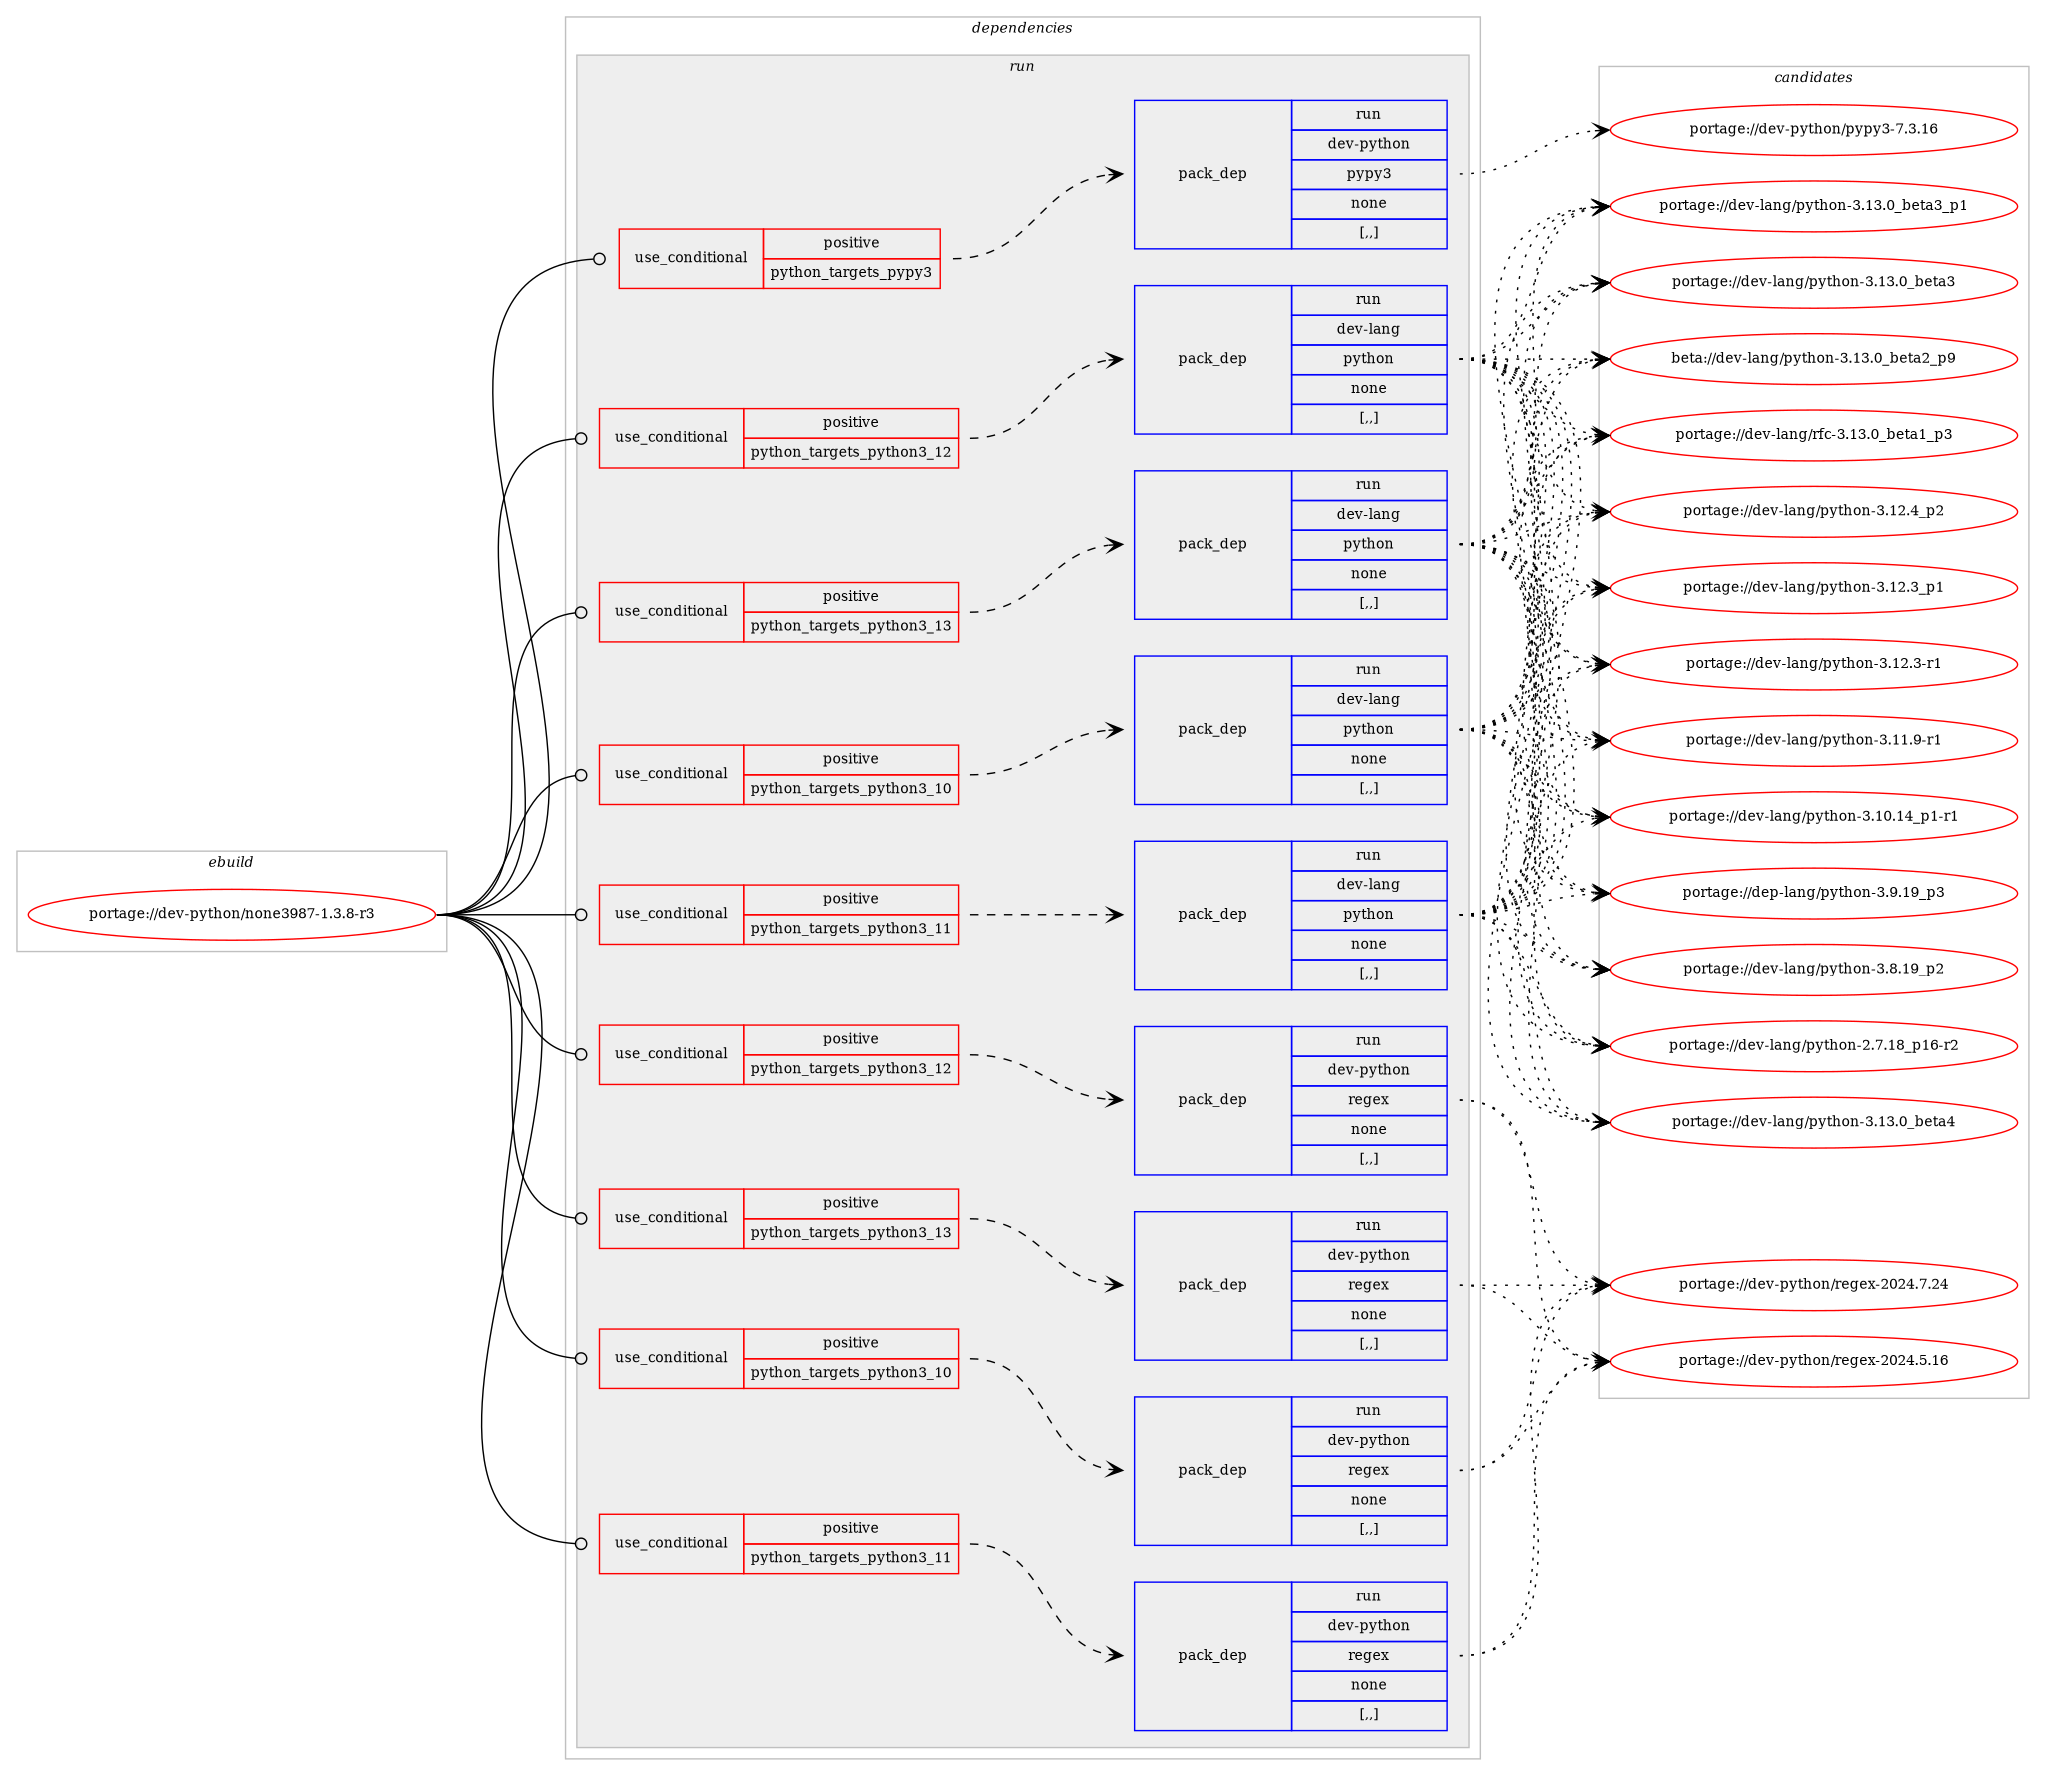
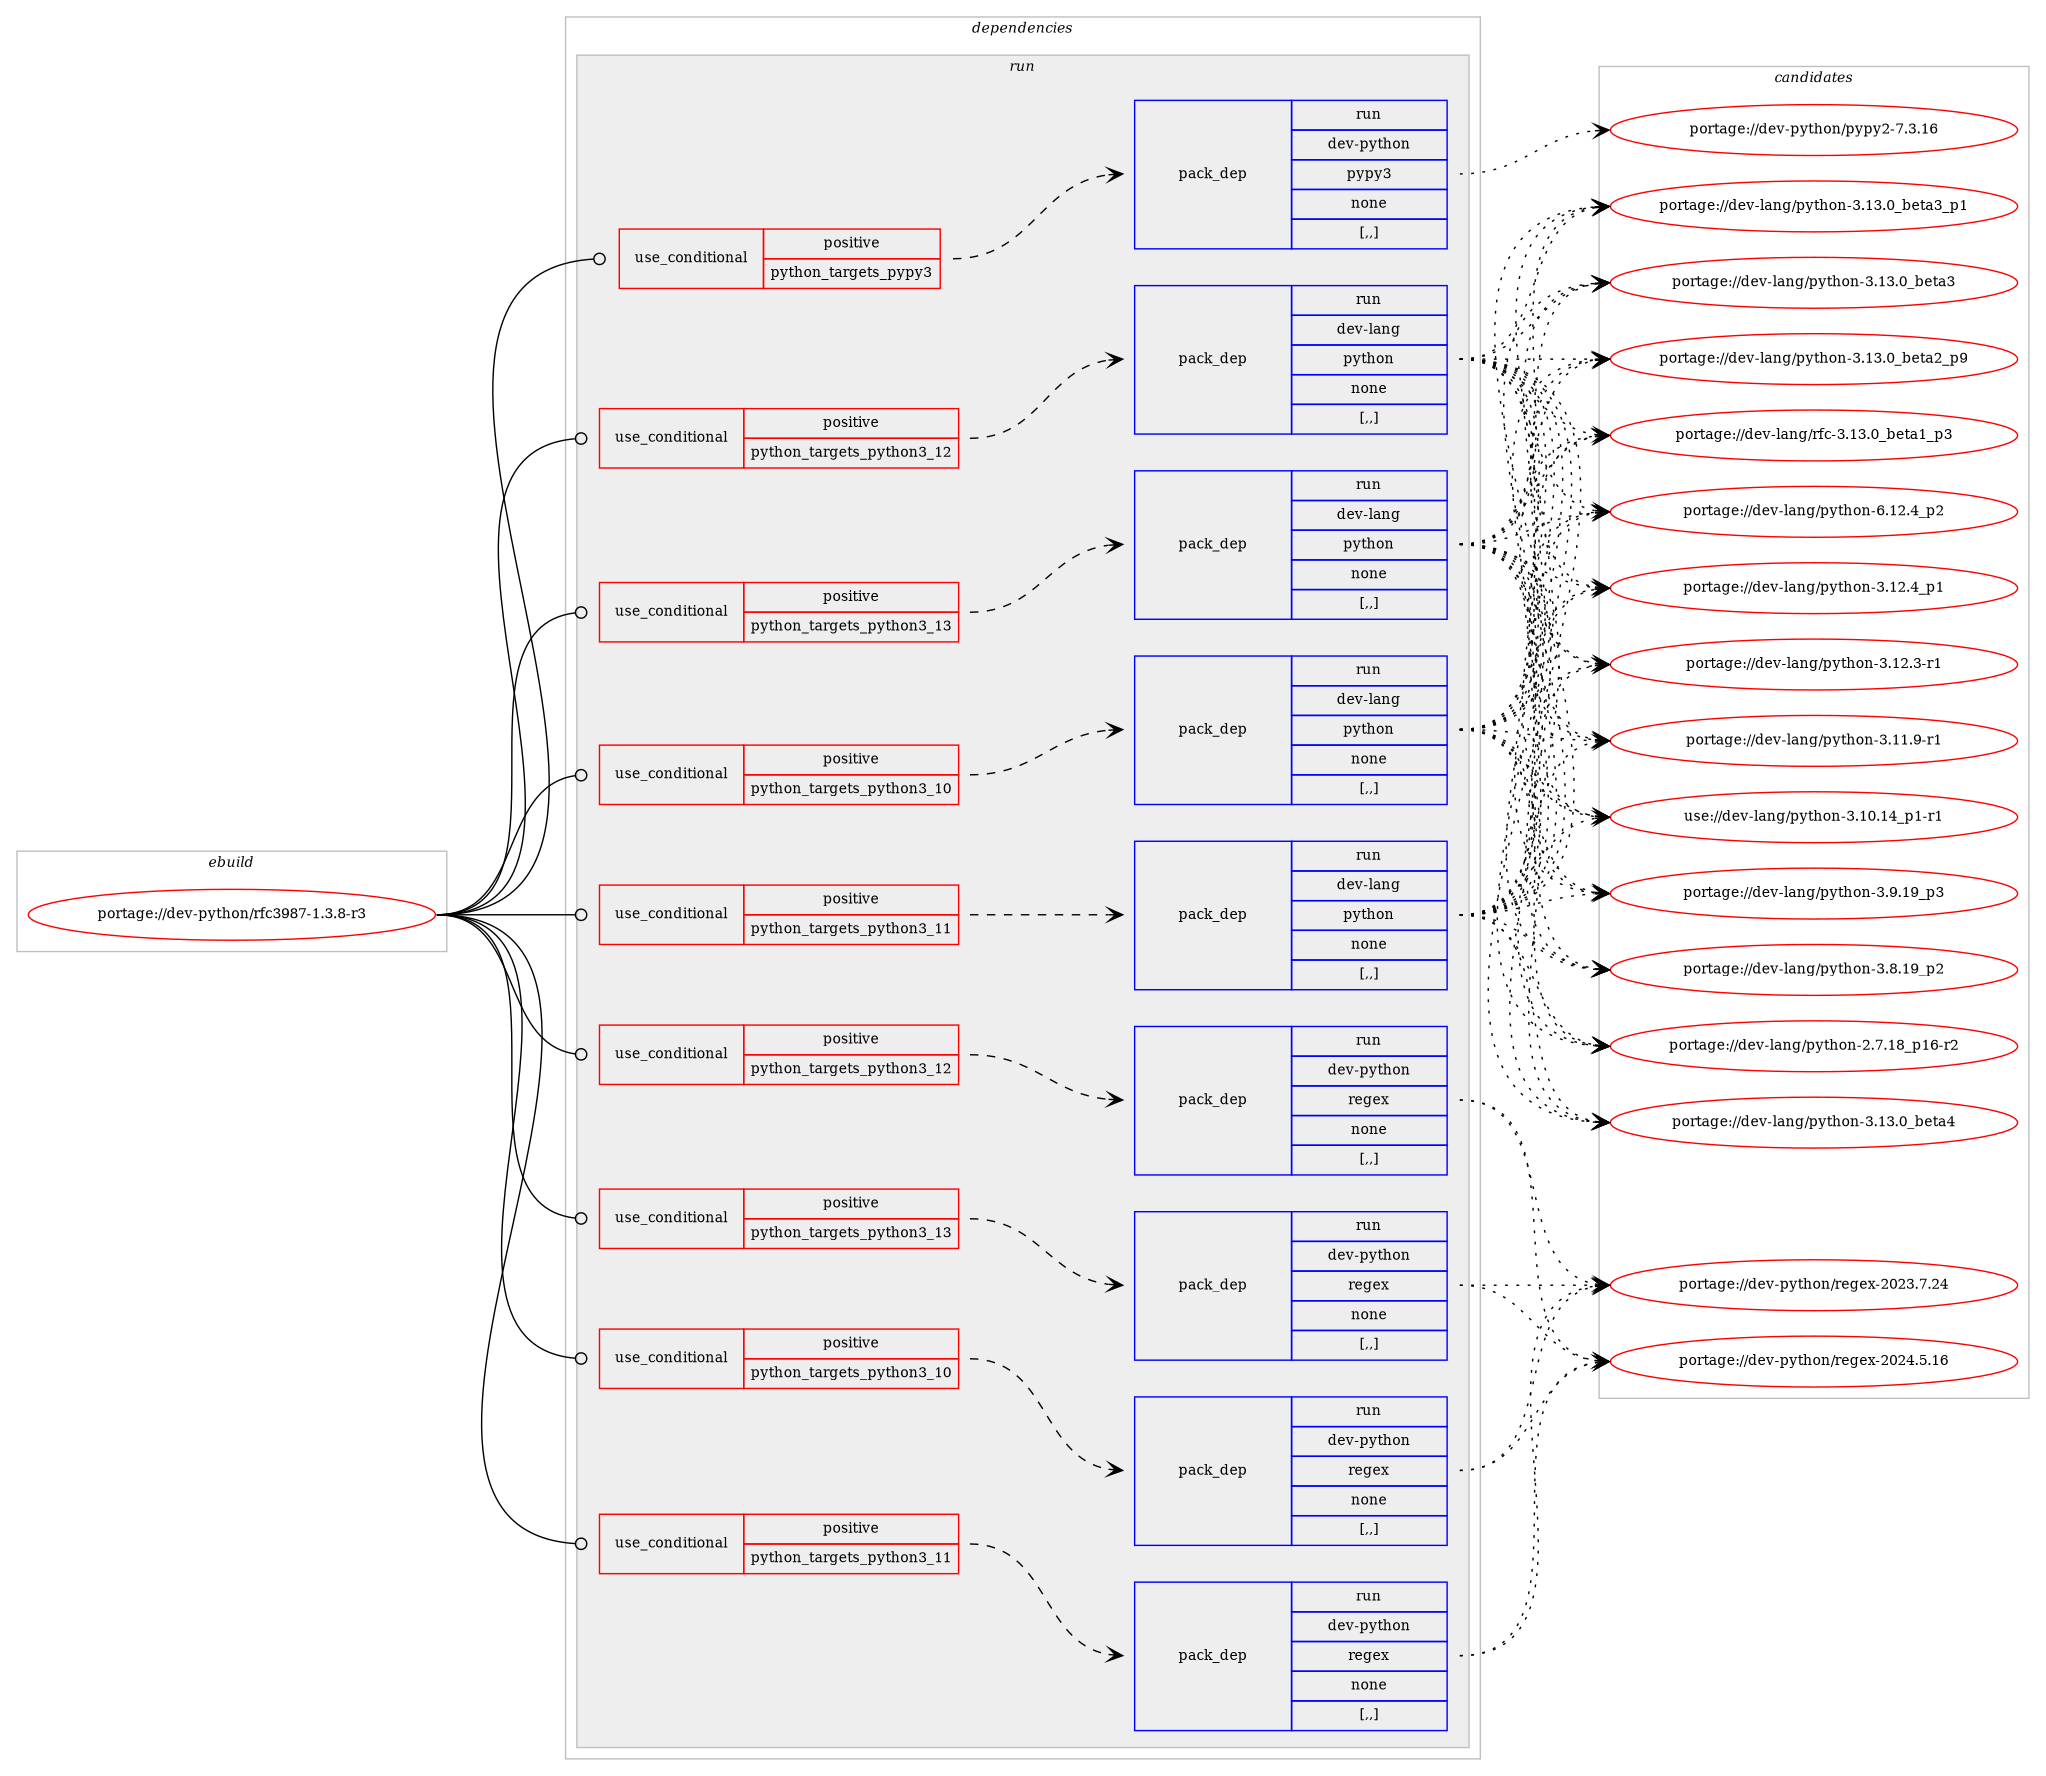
(1814, 130) -> (1814, 130)
(1814, 359) -> (1814, 359)
(1814, 512) -> (1814, 512)
(1814, 588) -> (1814, 588)
(1814, 817) -> (1814, 817)
(1814, 894) -> (1814, 894)
(232, 915) -> (232, 915)
(1814, 1285) -> (1814, 1285)
